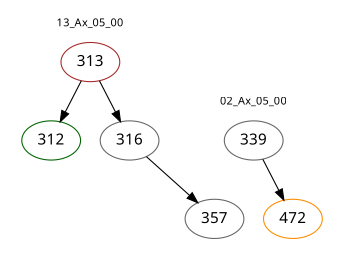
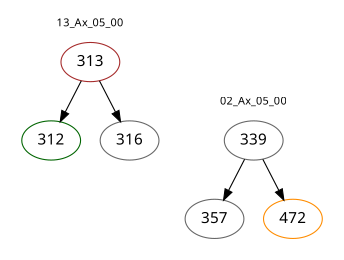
(168, 176) -> (237, 175)
